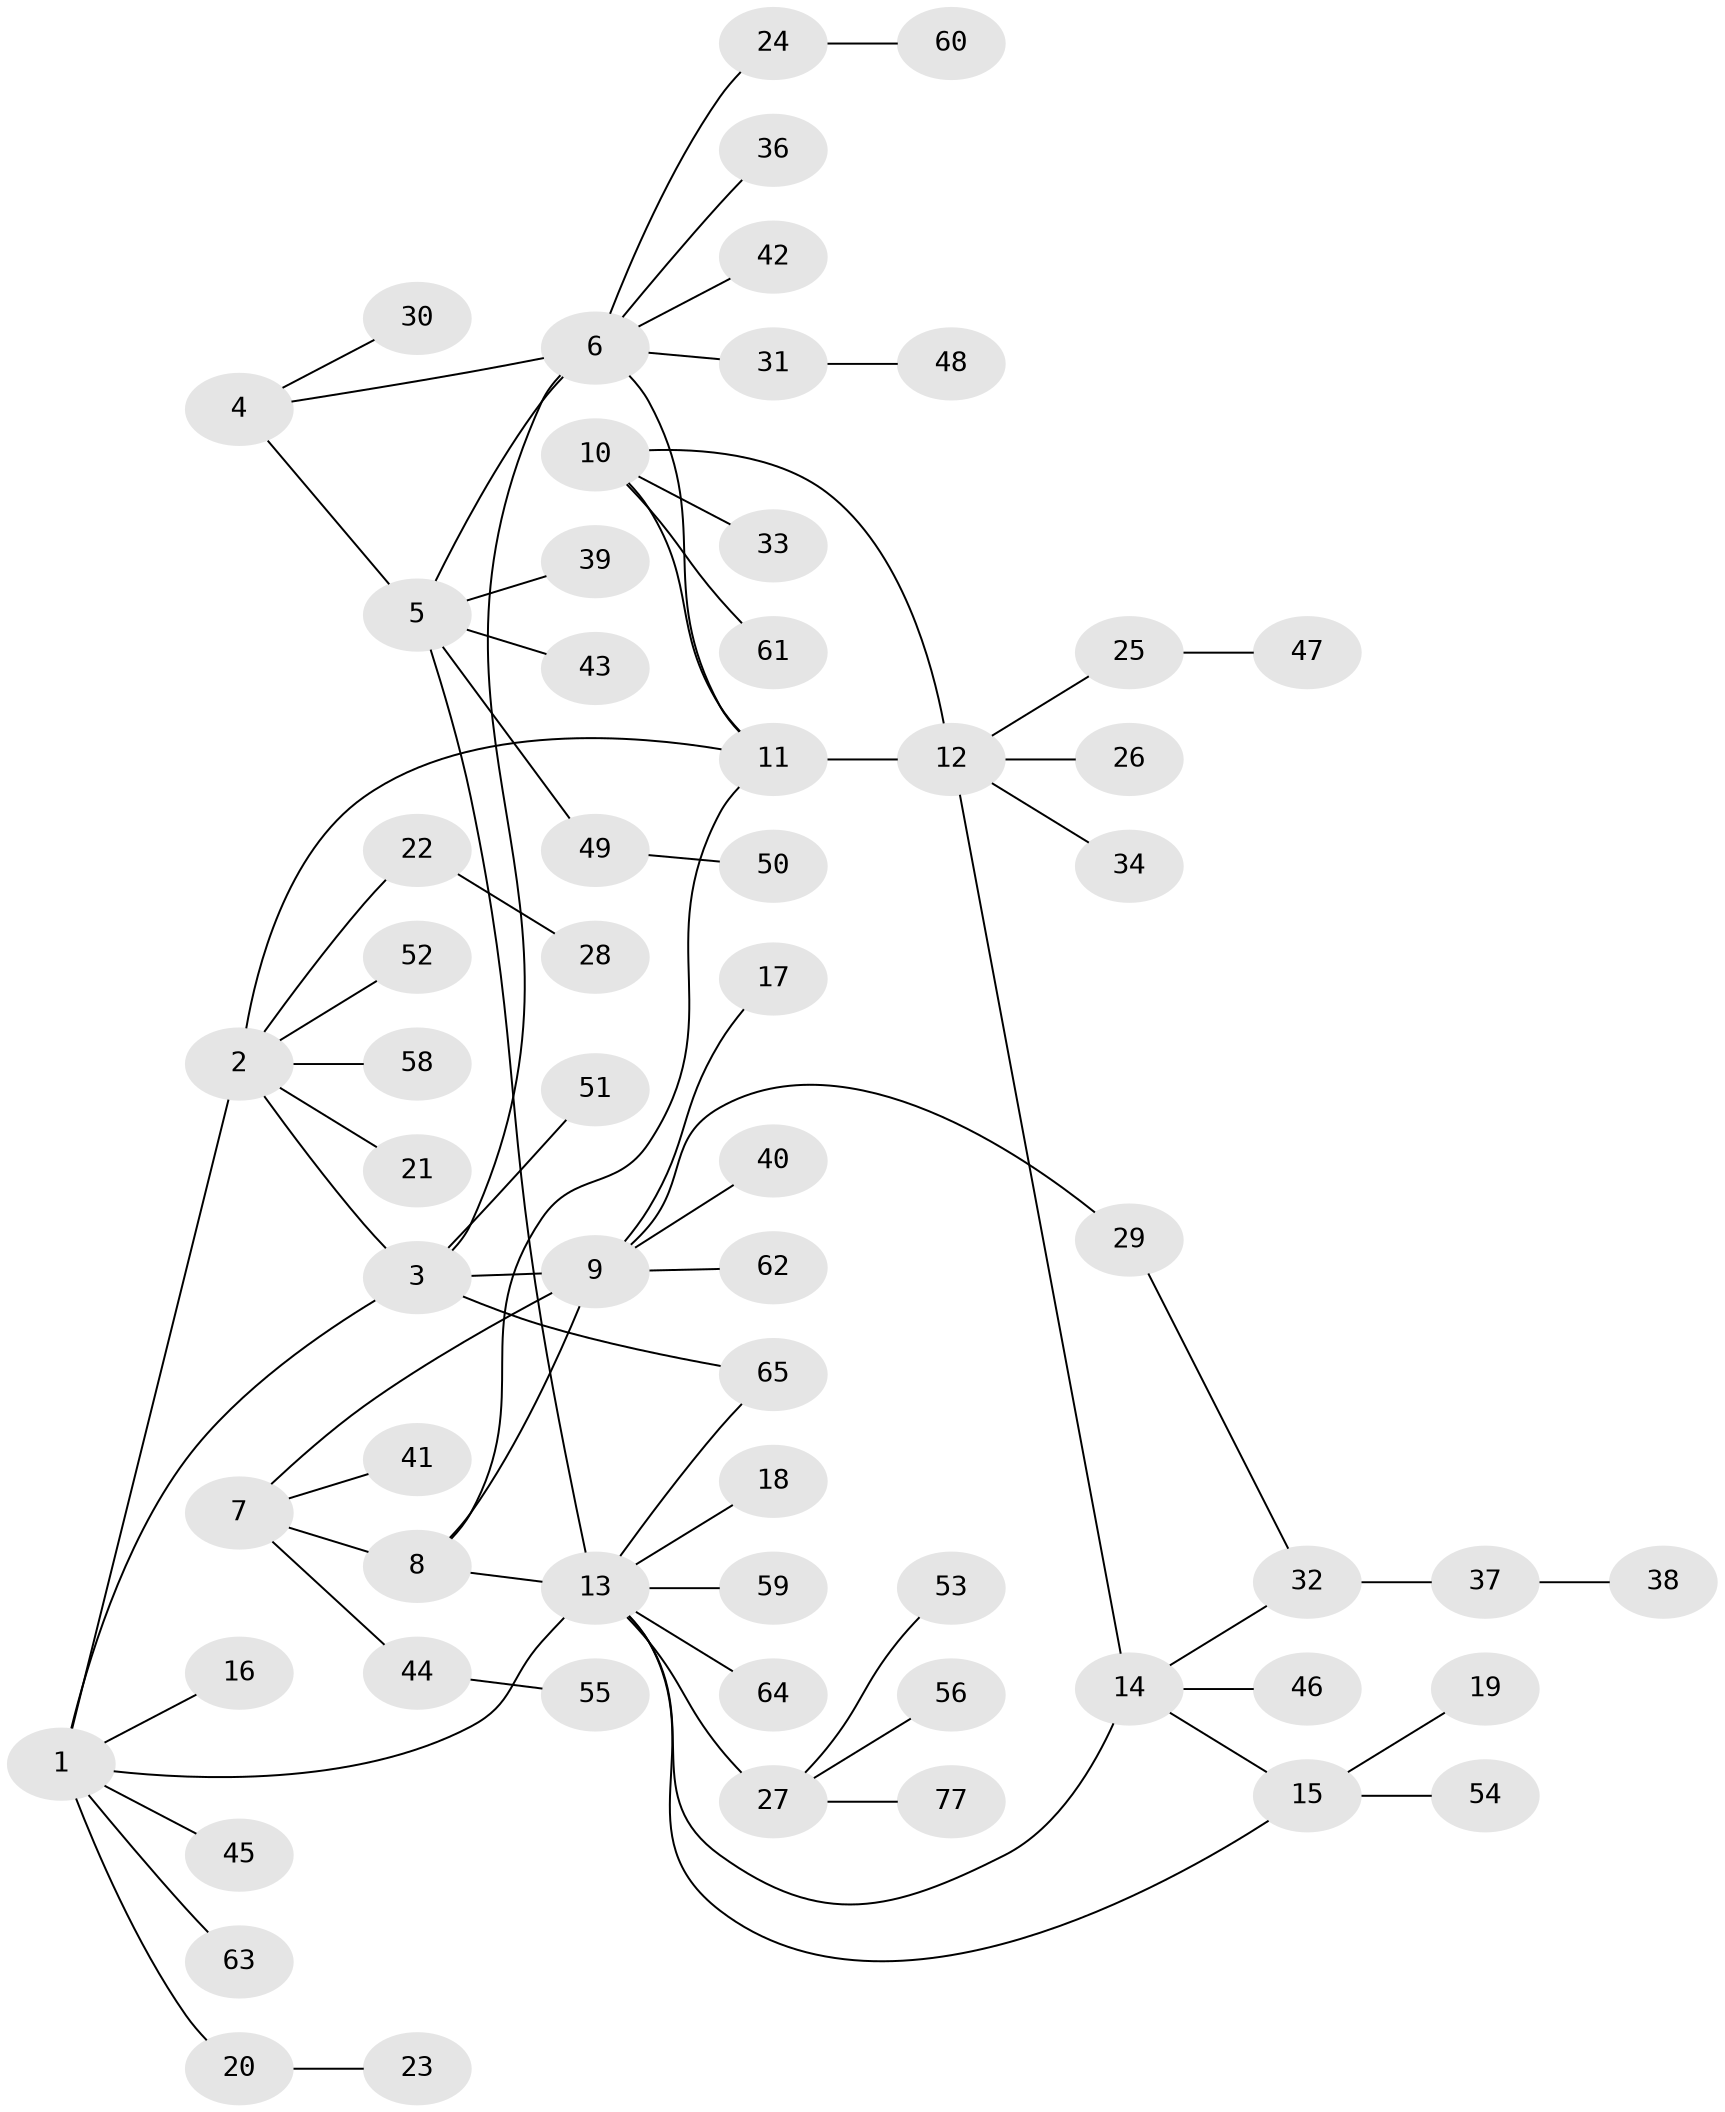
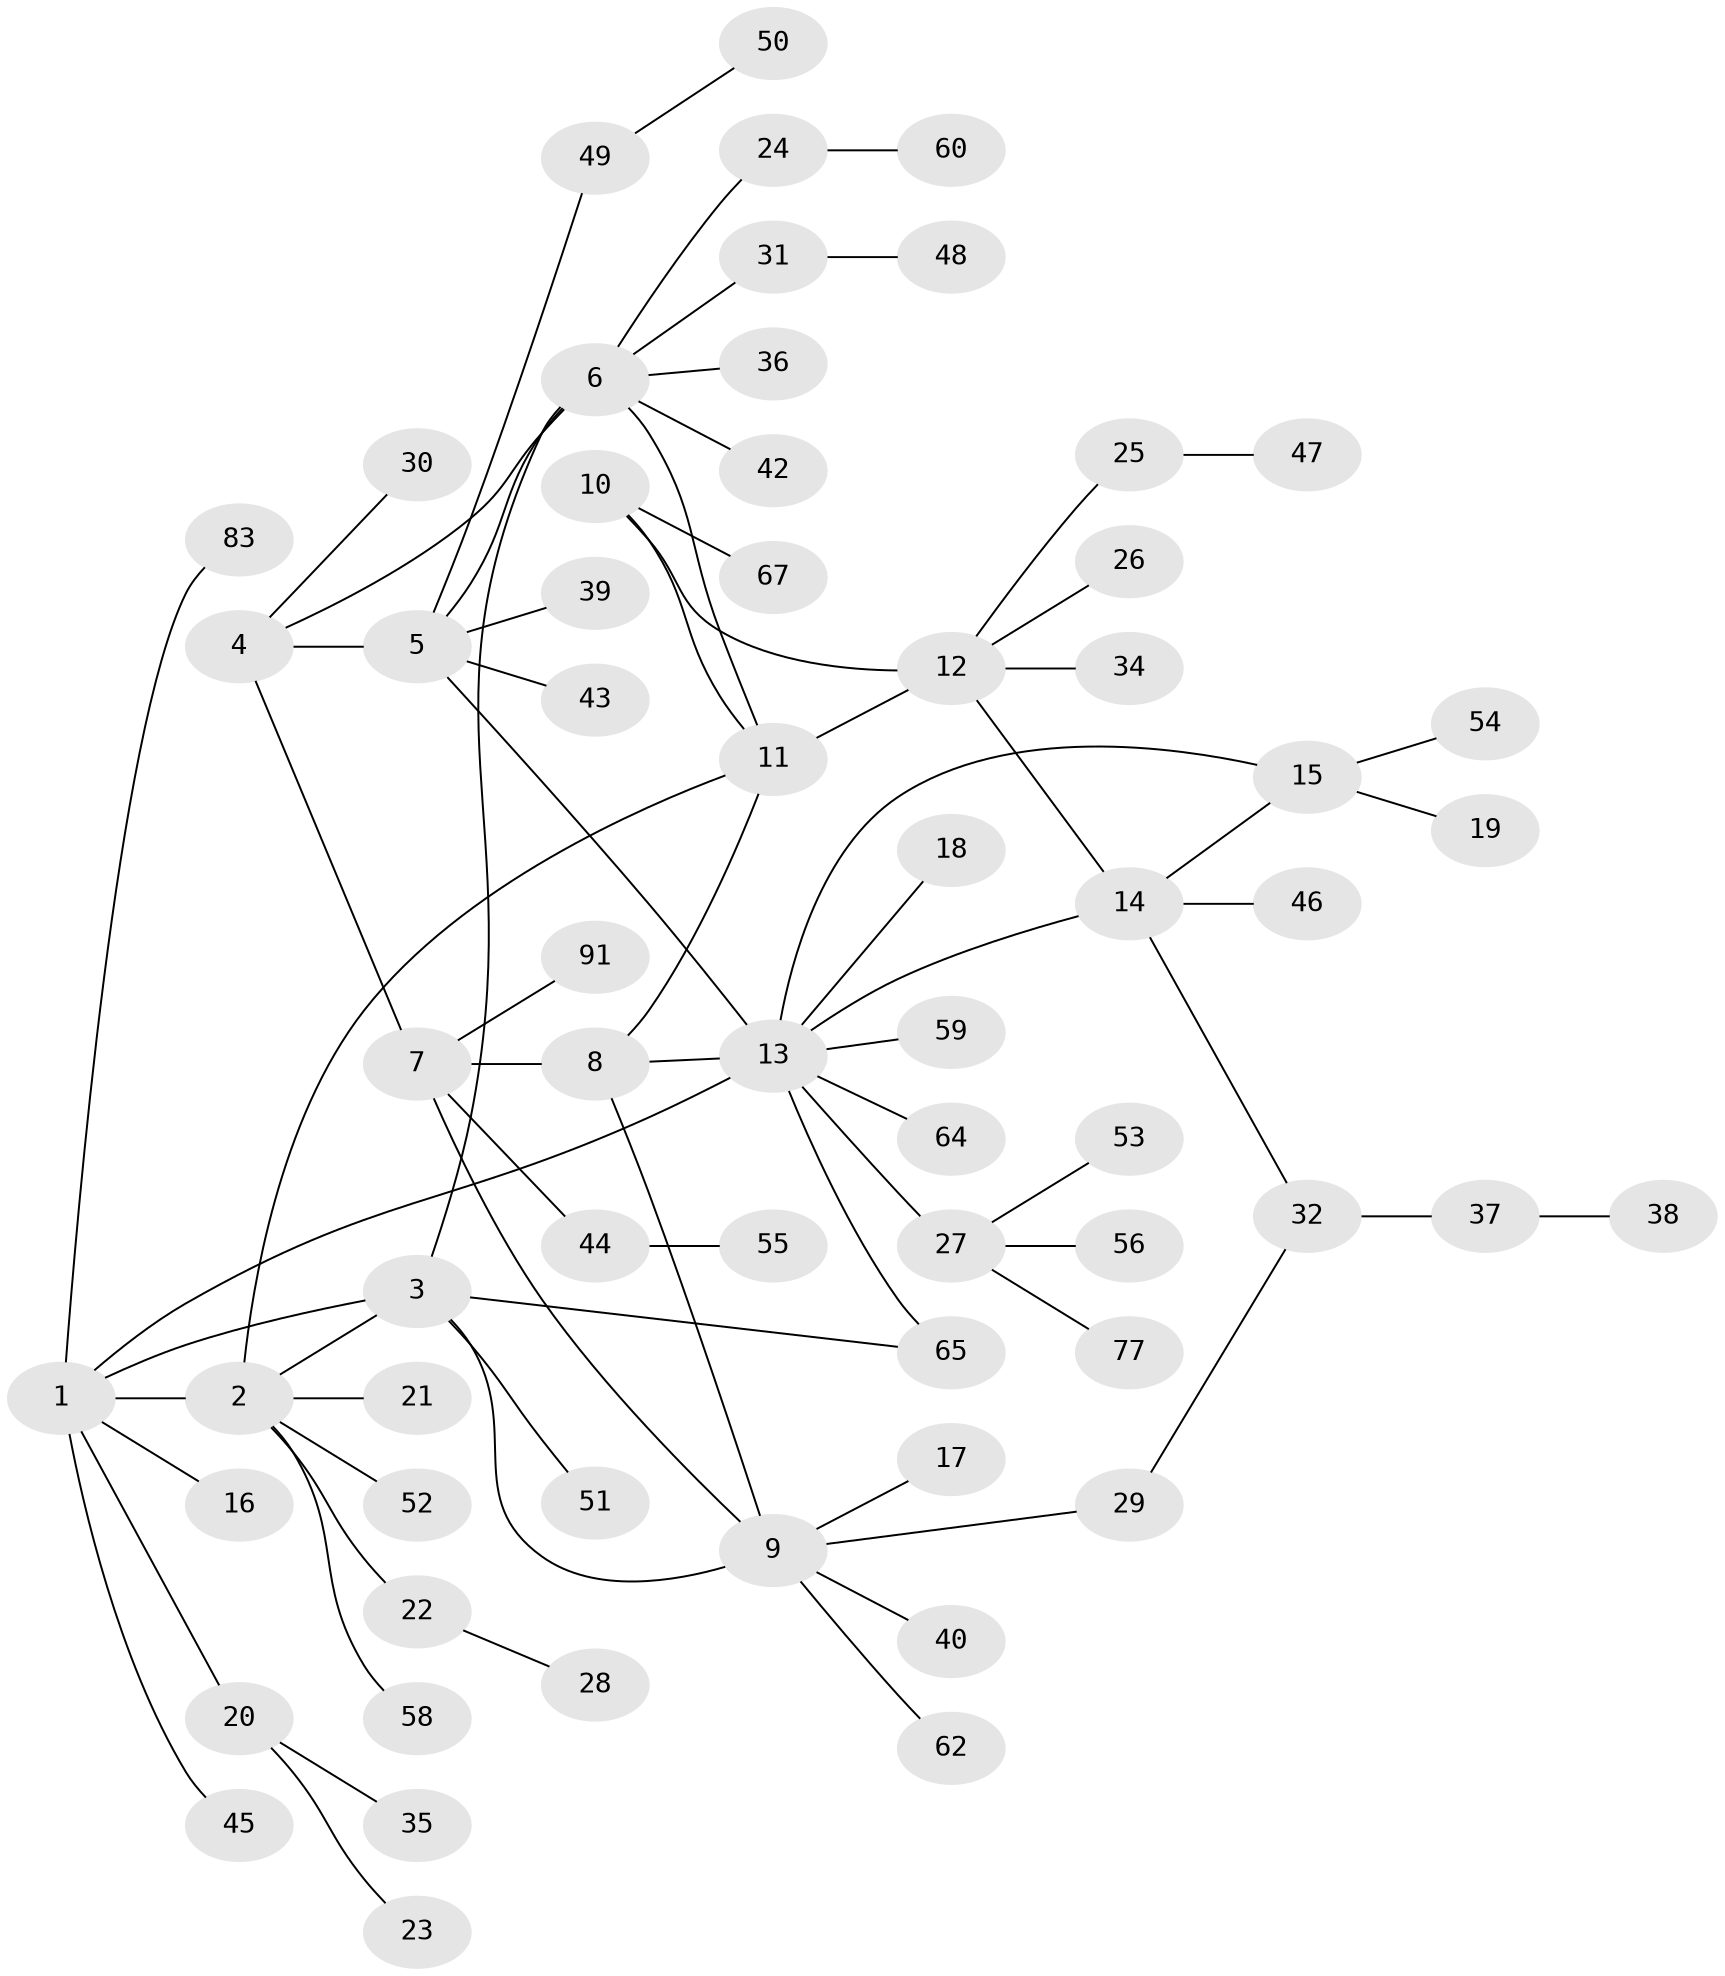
(773, 546) -> none
(773, 653) -> (773, 578)
none -> (328, 855)
(417, 1460) -> (595, 957)
none -> (417, 1825)
(239, 1962) -> (239, 540)
